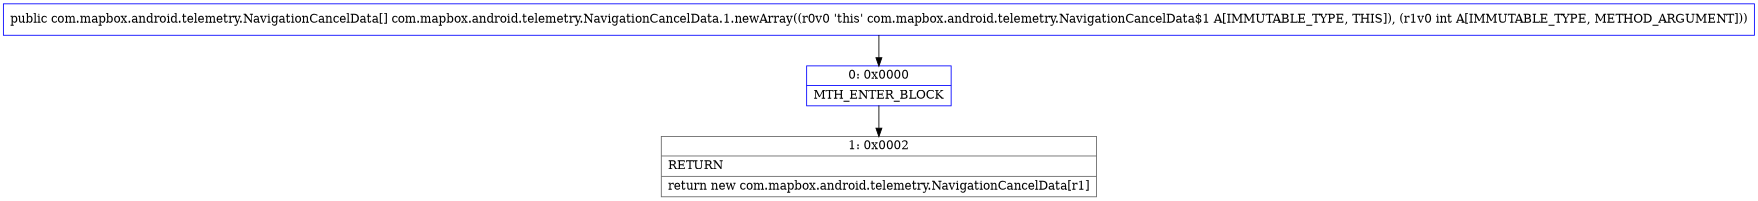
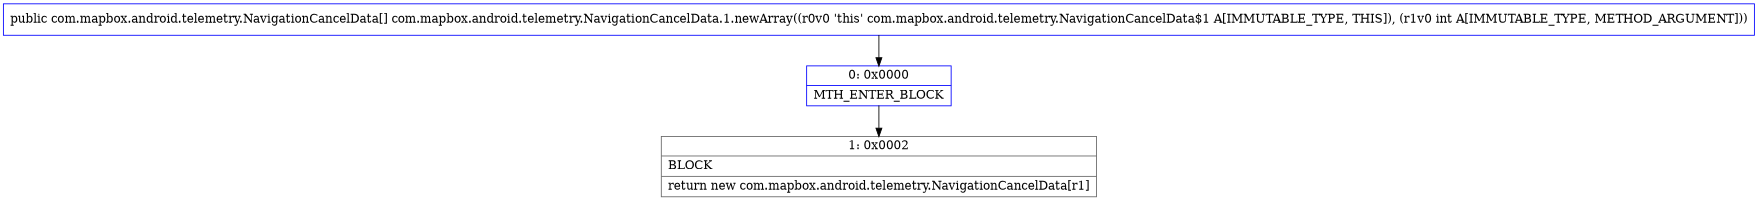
(696, 166) -> (690, 166)
